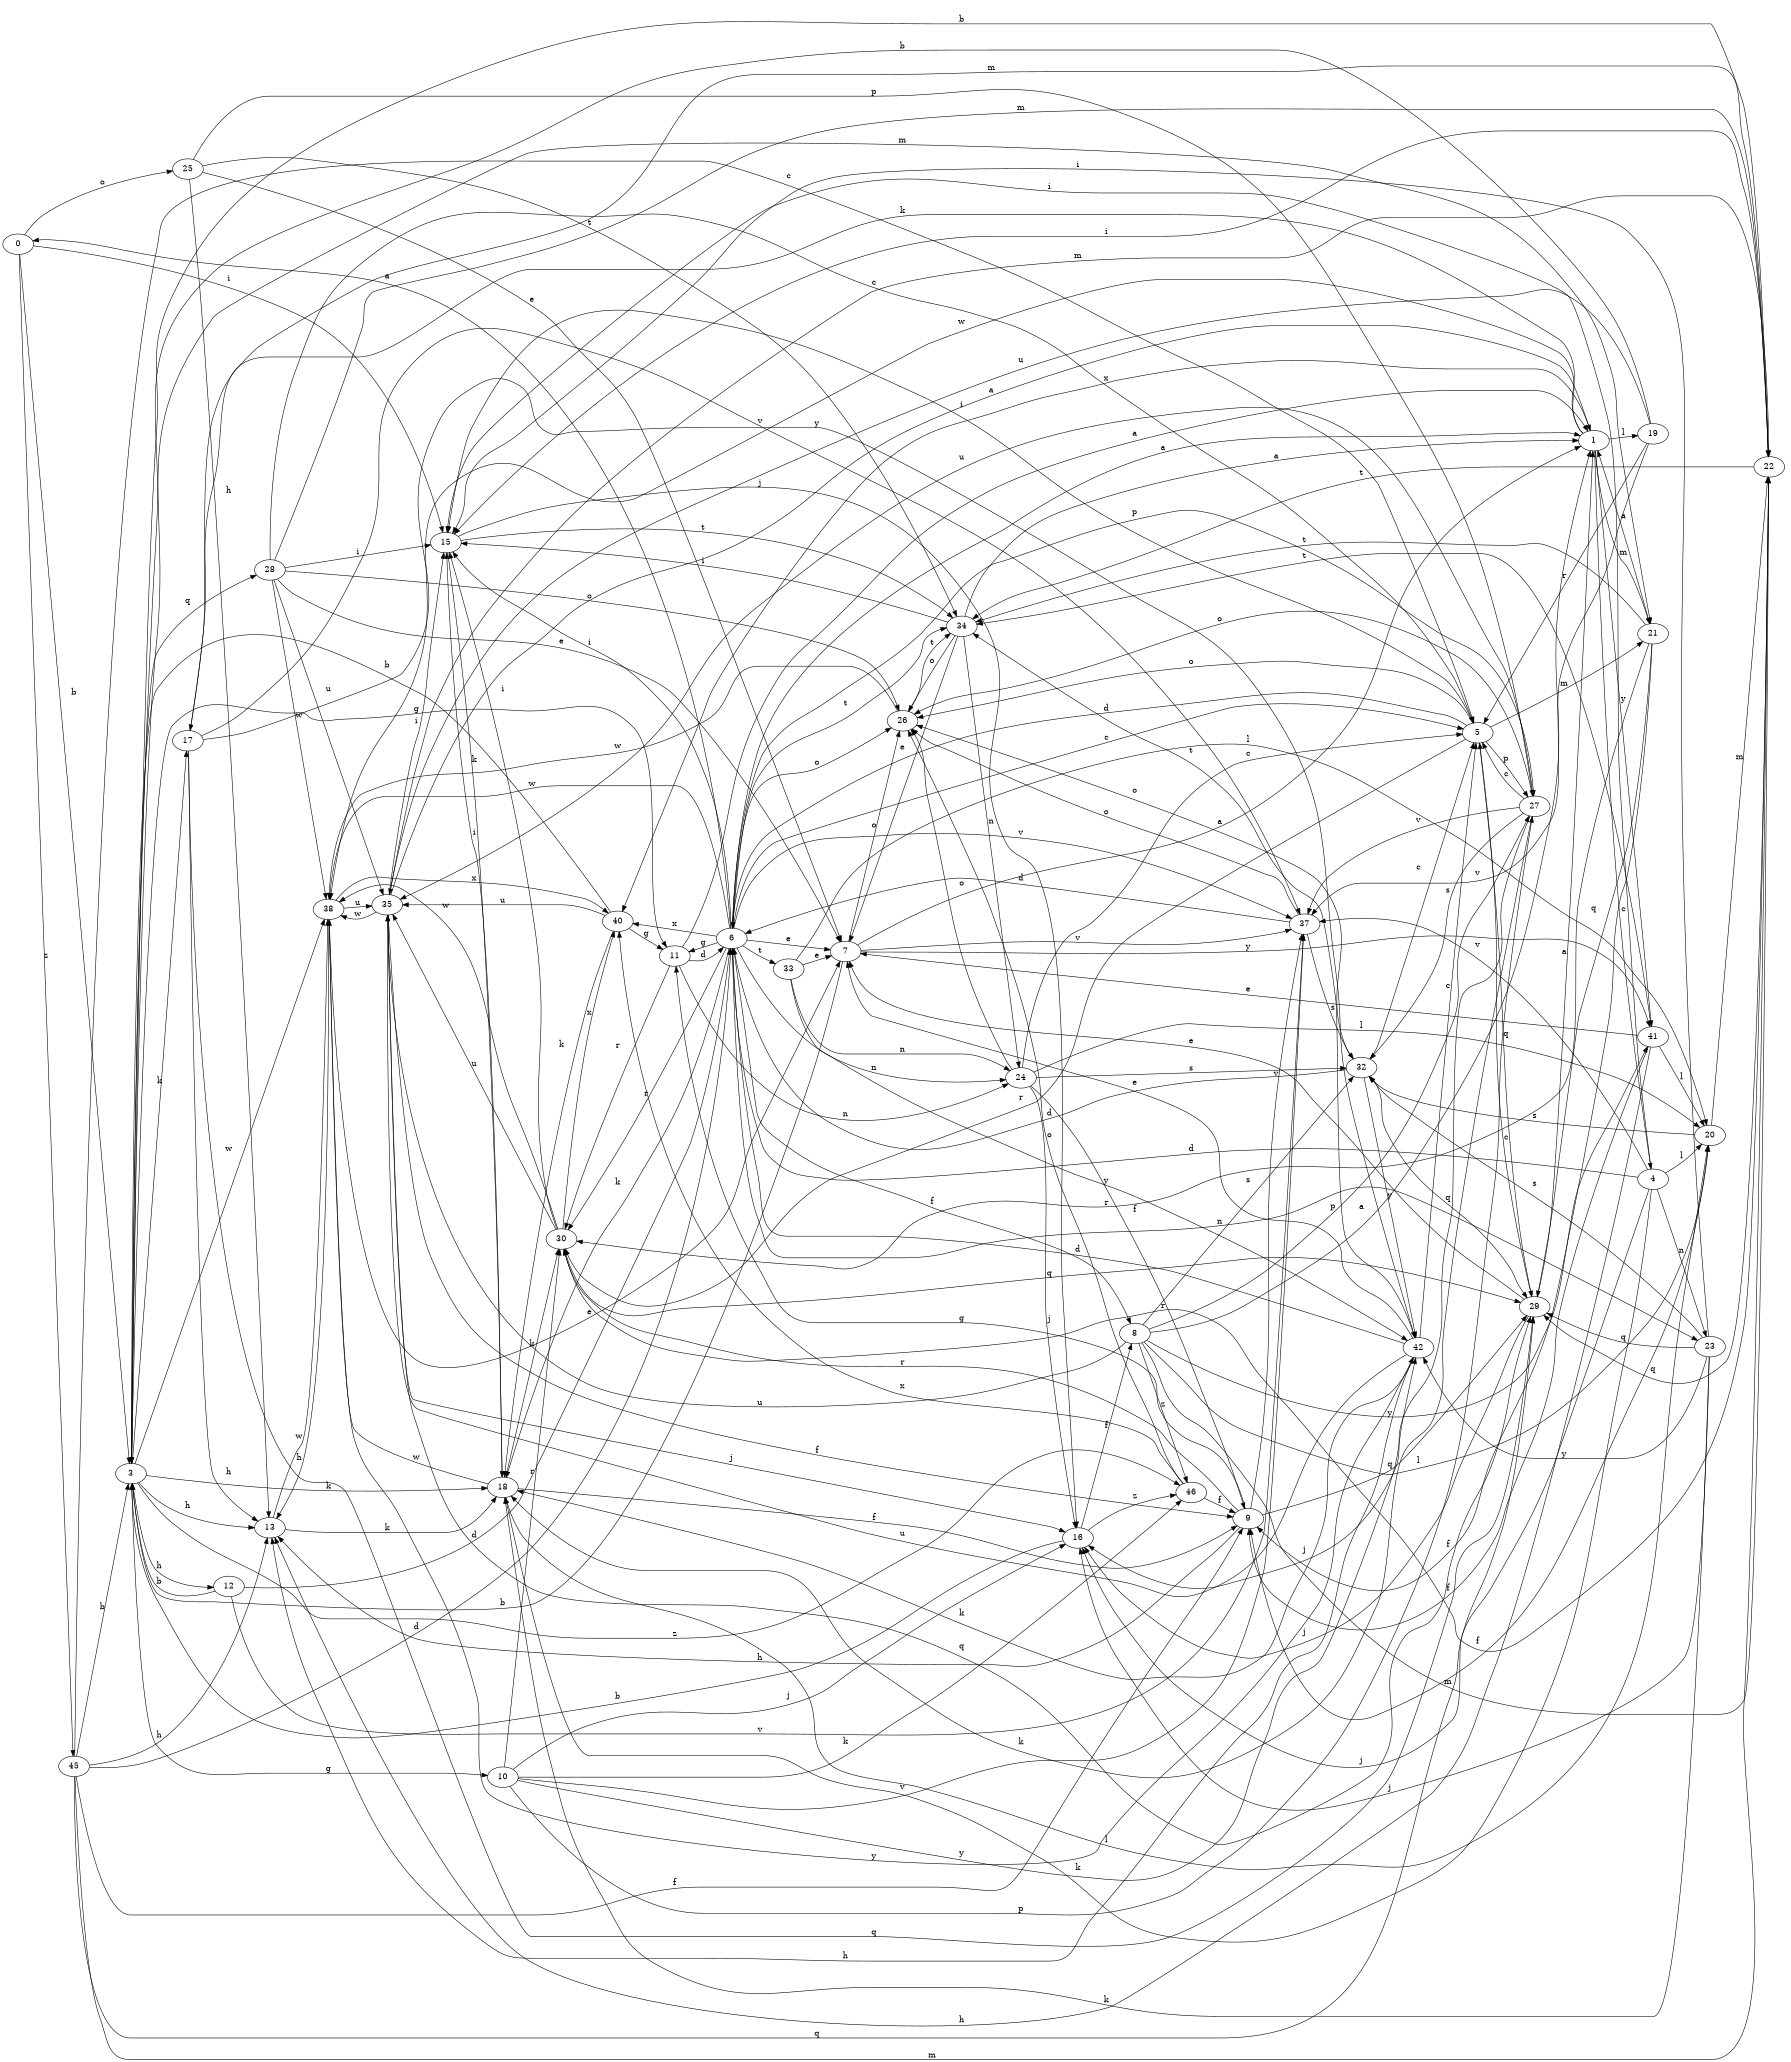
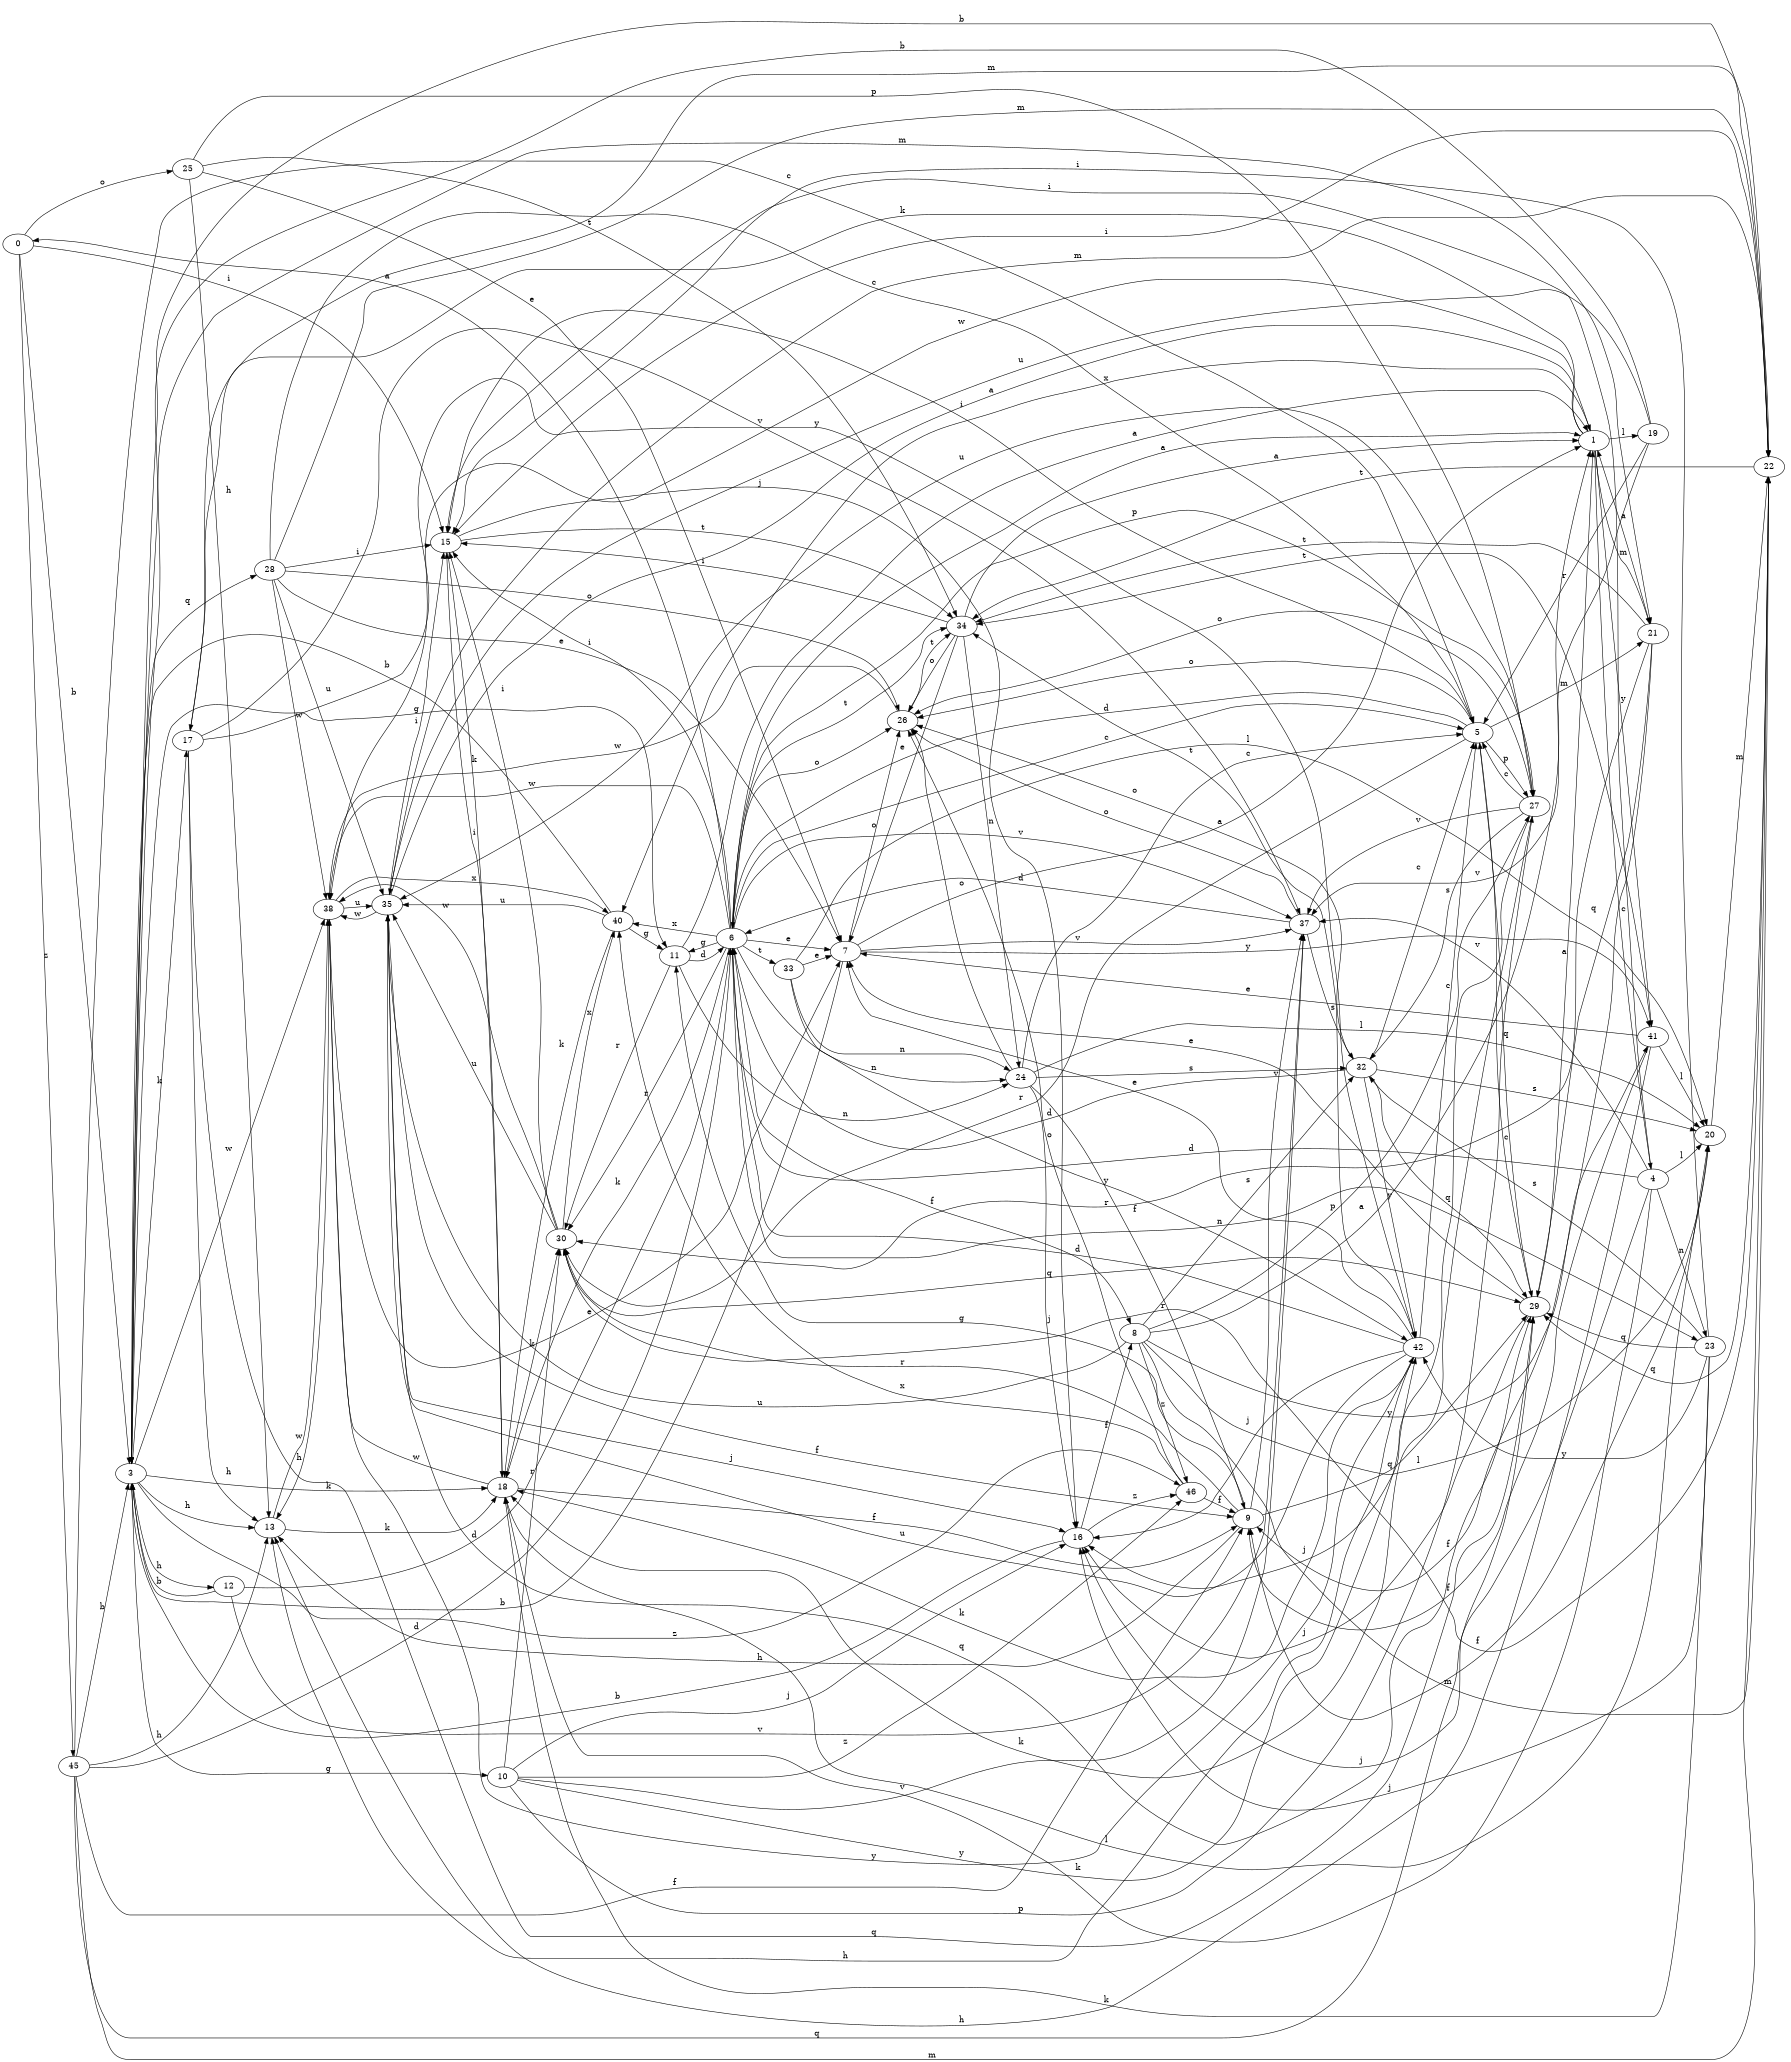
(1531, 1121) -> (1534, 1096)
none -> (1248, 1446)
(846, 1742) -> (846, 1742)
